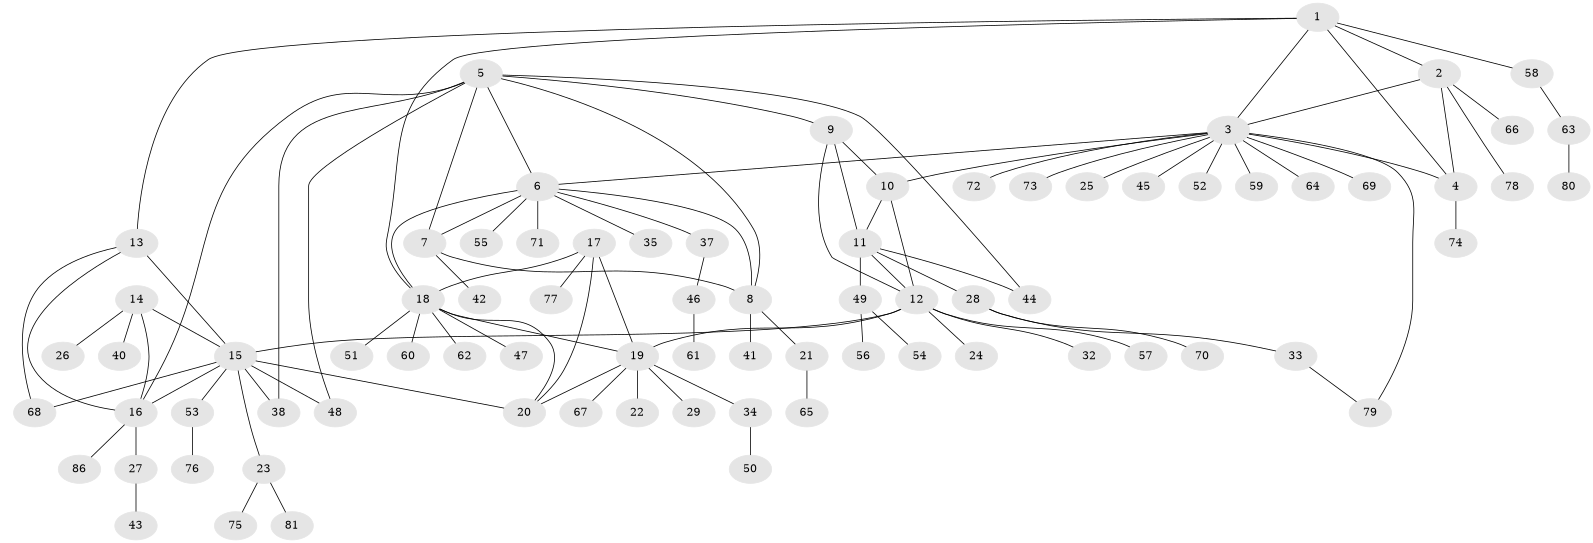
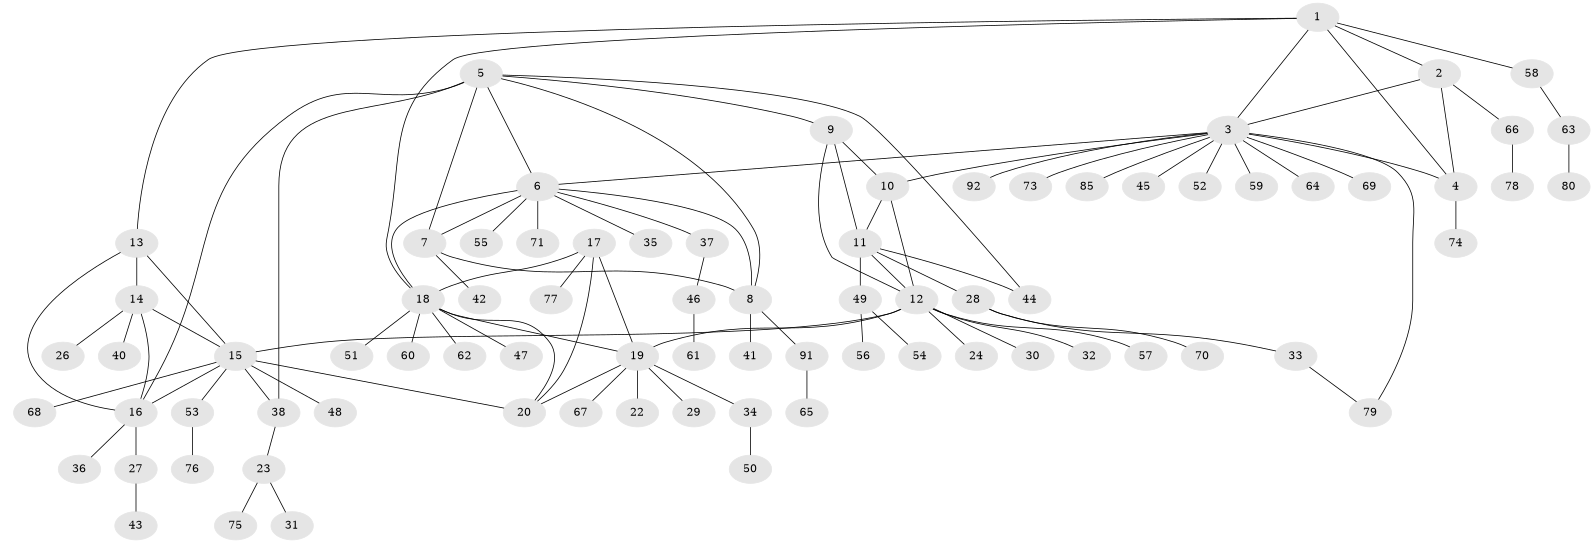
(1475, 131) -> (1512, 159)
(974, 187) -> (974, 187)
(1087, 187) -> (1087, 187)
(309, 199) -> none
(32, 299) -> (137, 272)
(807, 356) -> (807, 356)
none -> (1033, 356)
(247, 413) -> (271, 441)
(79, 469) -> (79, 469)
(292, 526) -> (292, 526)
